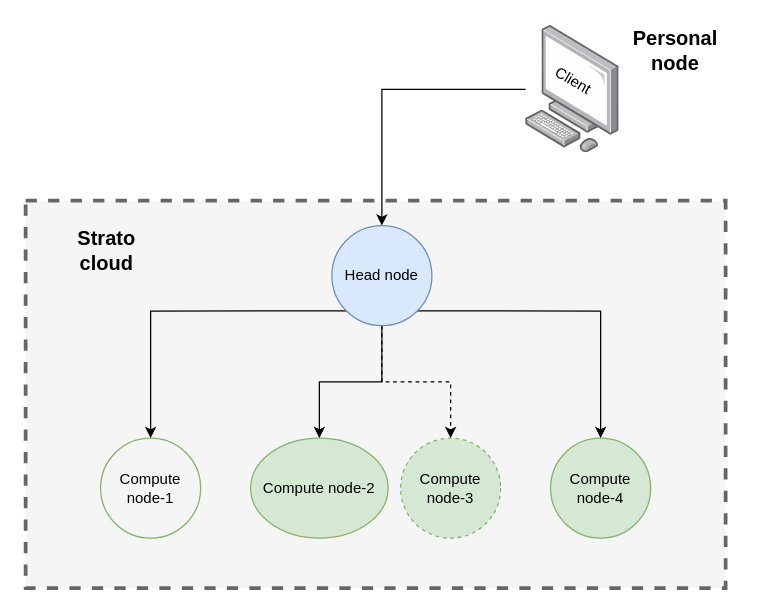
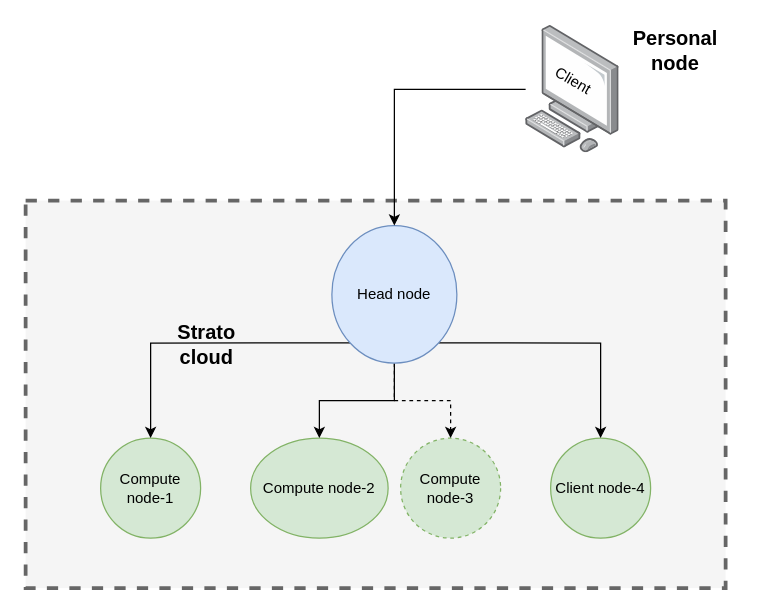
(107, 251) -> (207, 344)
(382, 276) -> (394, 294)
(151, 488) -> (151, 488)
(601, 488) -> (601, 488)
